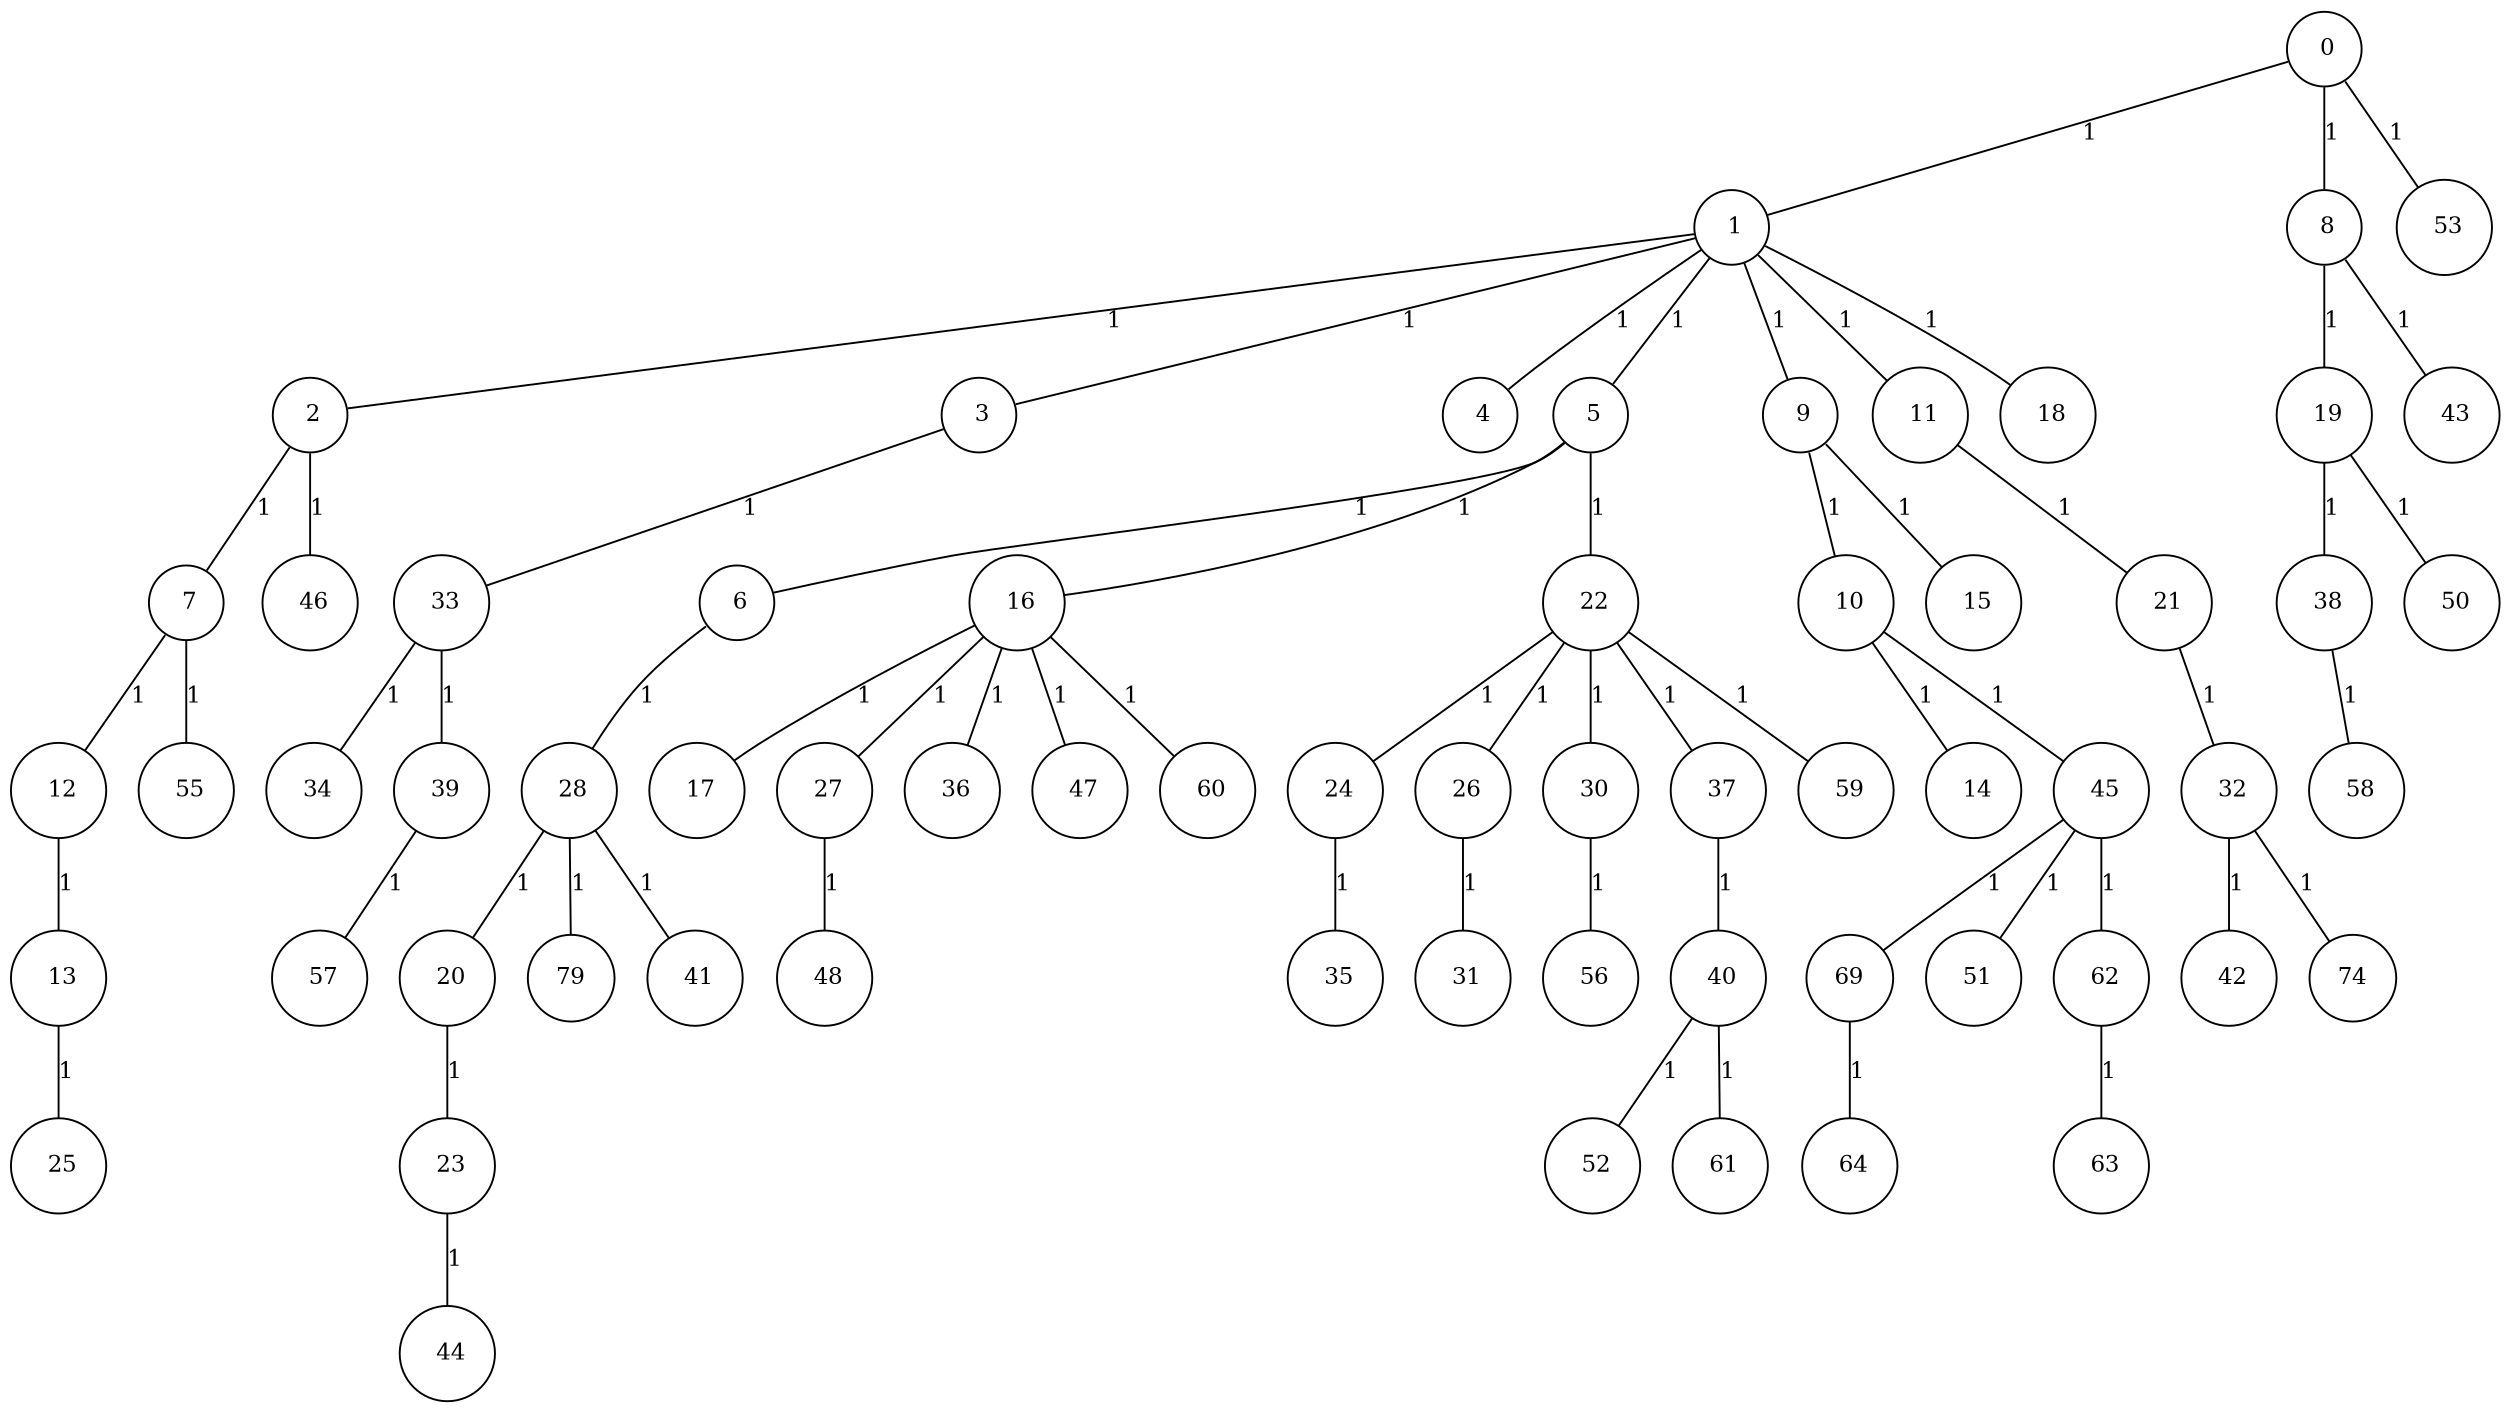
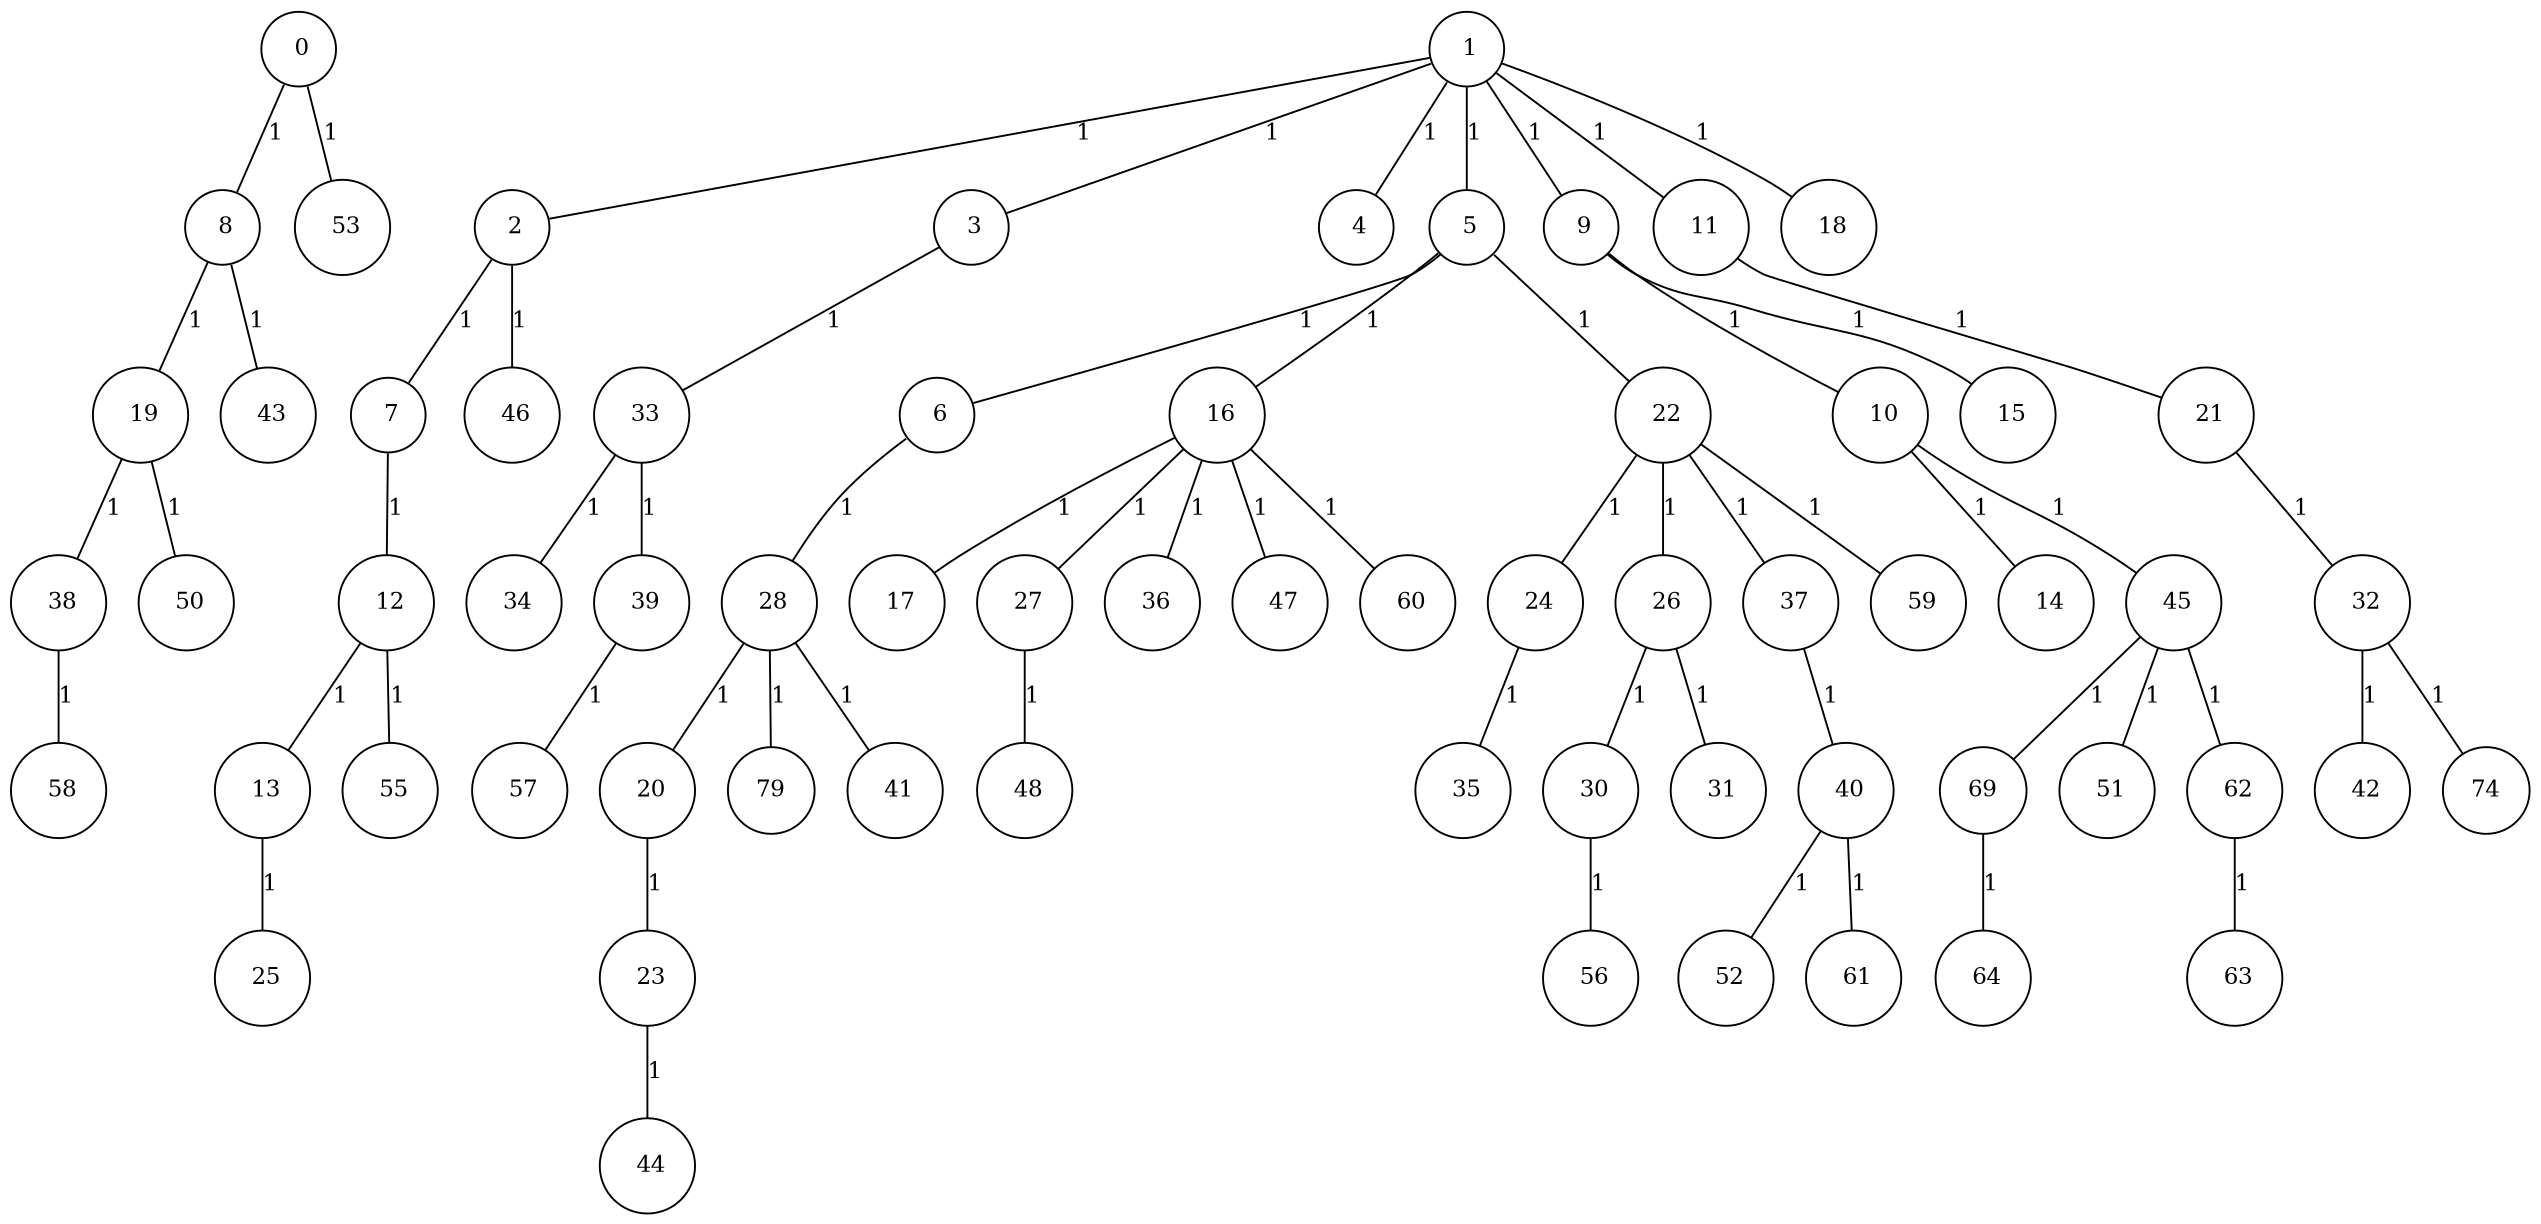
(2028, 138) -> none
(186, 692) -> (388, 697)
(1591, 697) -> (1627, 697)
